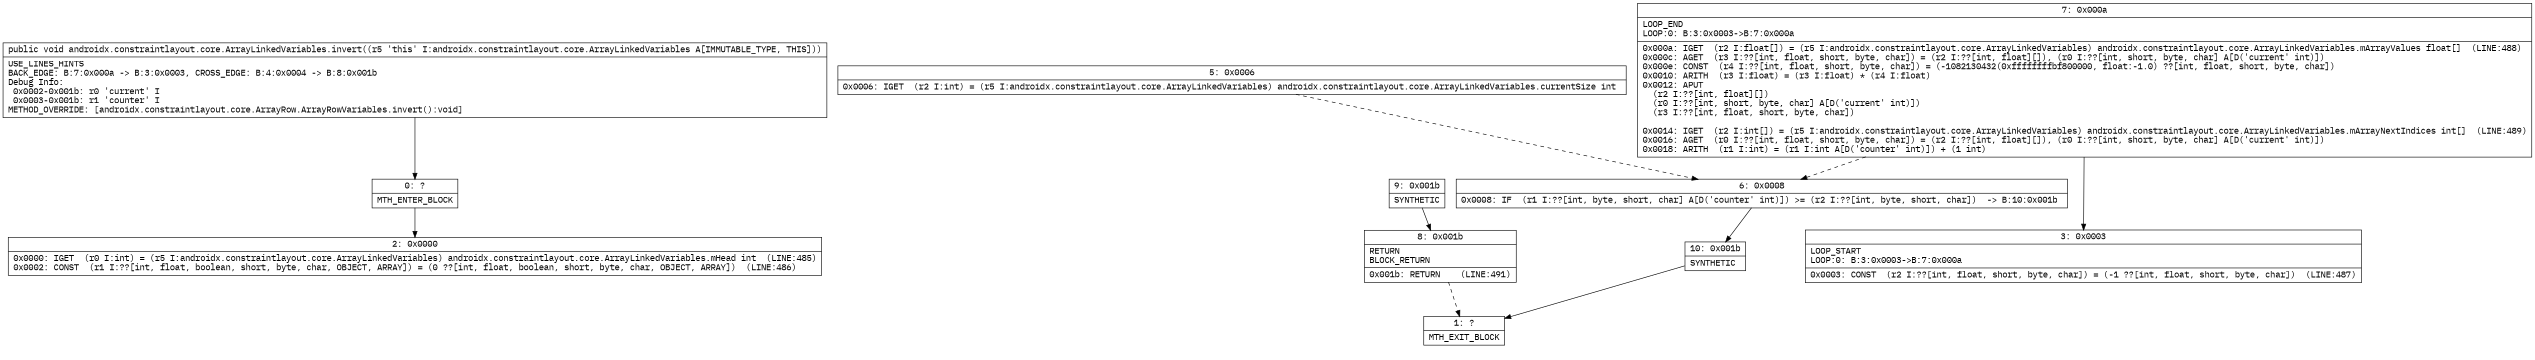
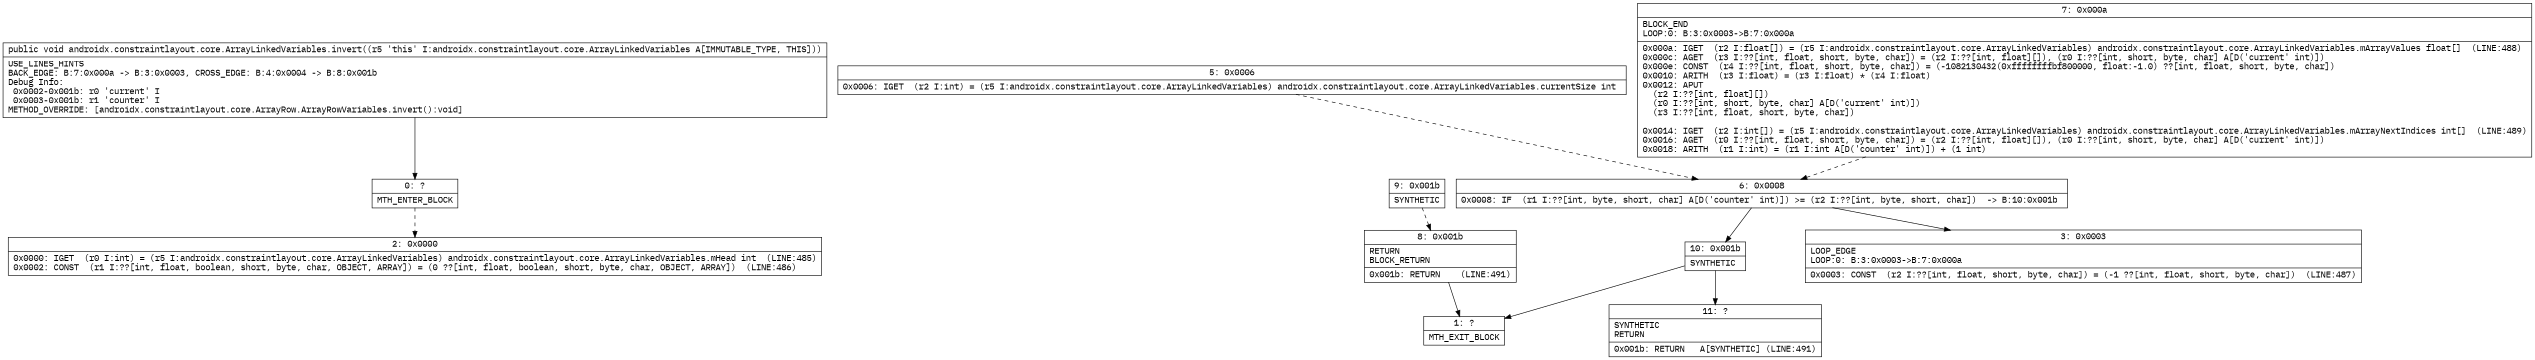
(1663, 24) -> (1665, 24)
(2084, 191) -> (1888, 218)
(1425, 216) -> (1425, 216)
(415, 220) -> (415, 220)
(1836, 251) -> (1833, 251)
(1453, 296) -> (1453, 296)
none -> (1715, 331)
